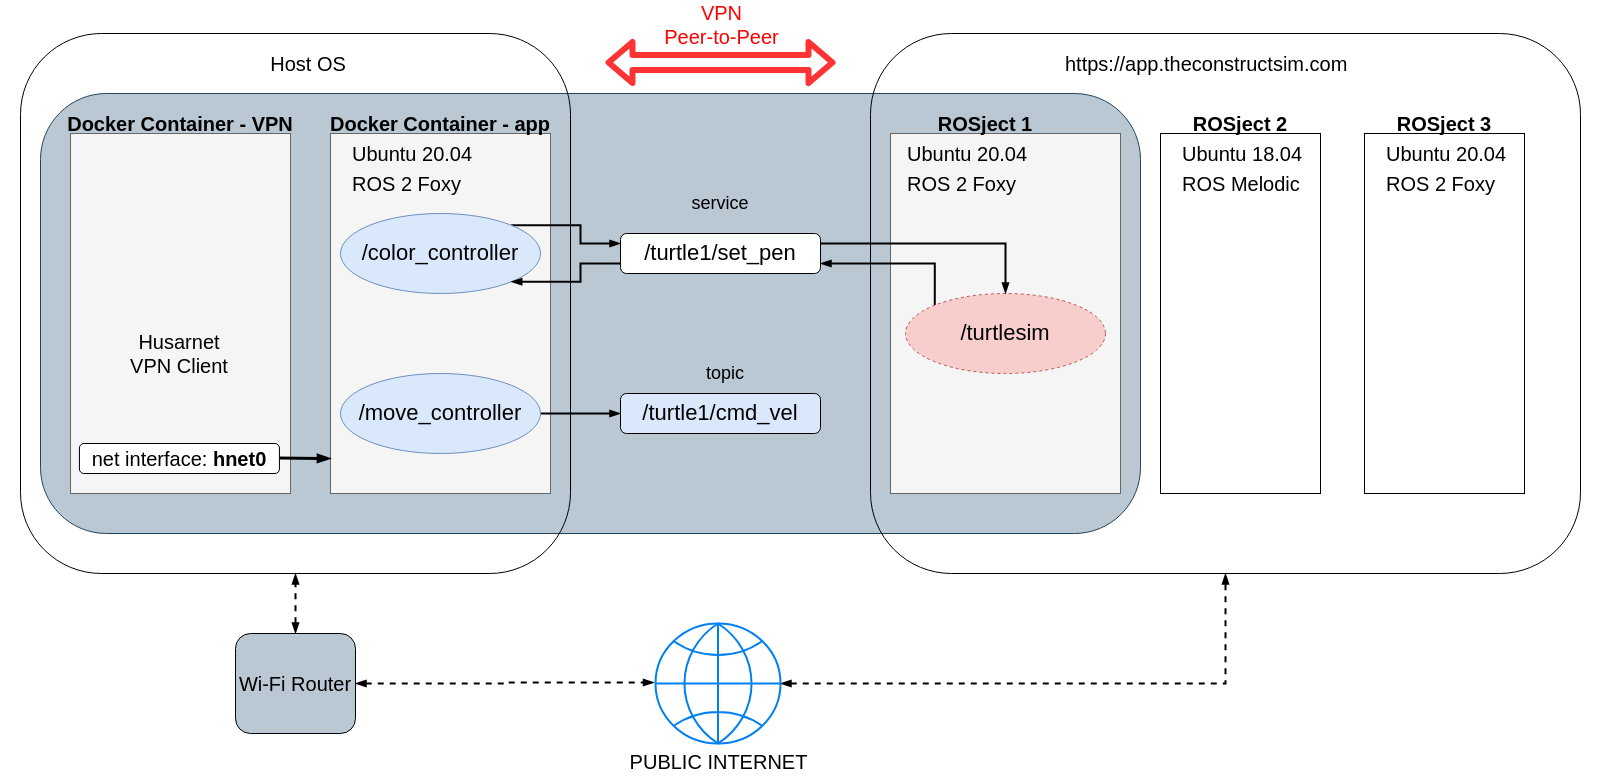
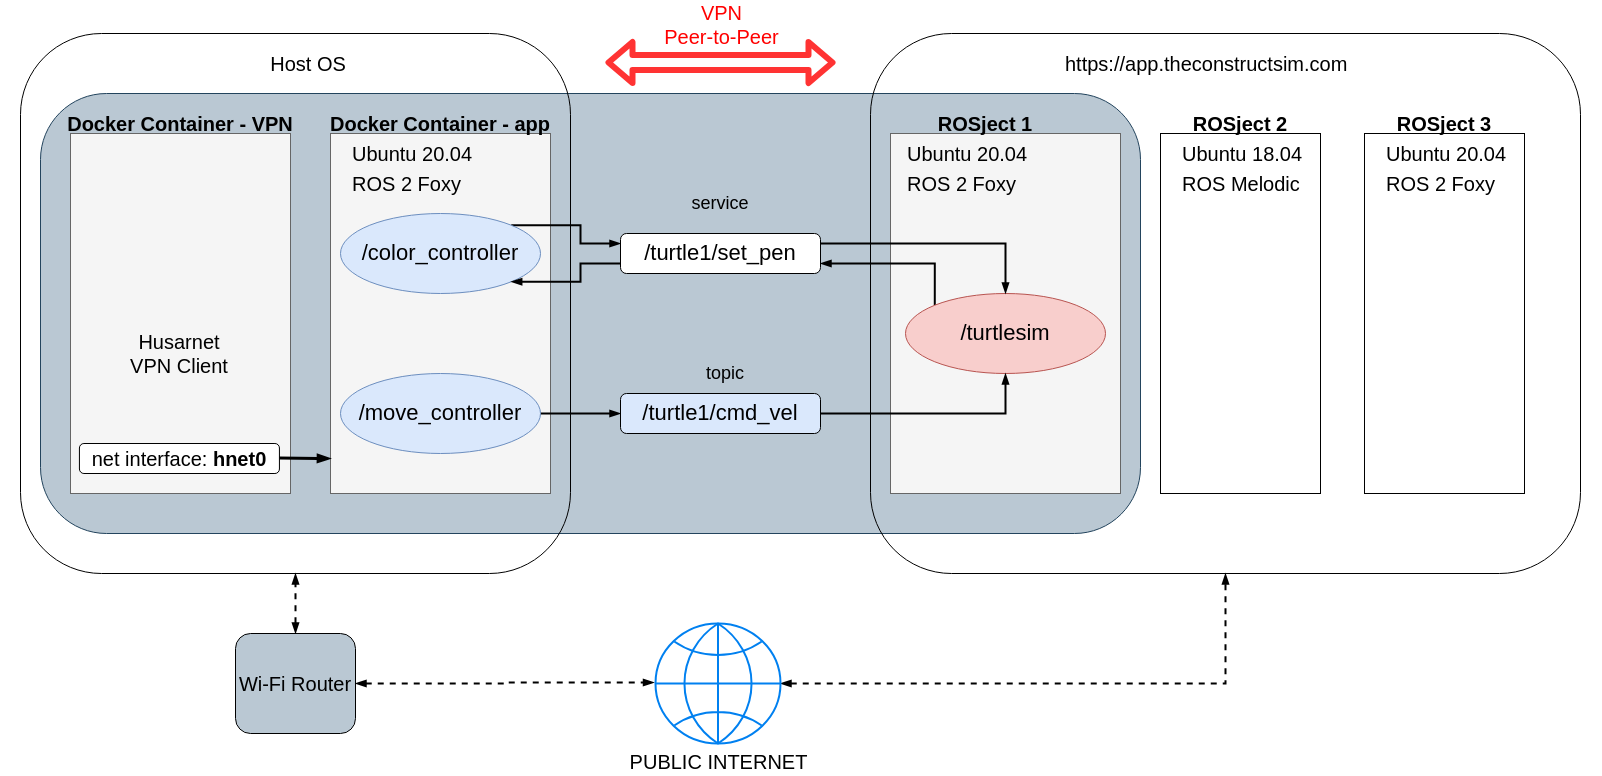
(1006, 334) -> (1006, 334)
none -> (928, 414)
